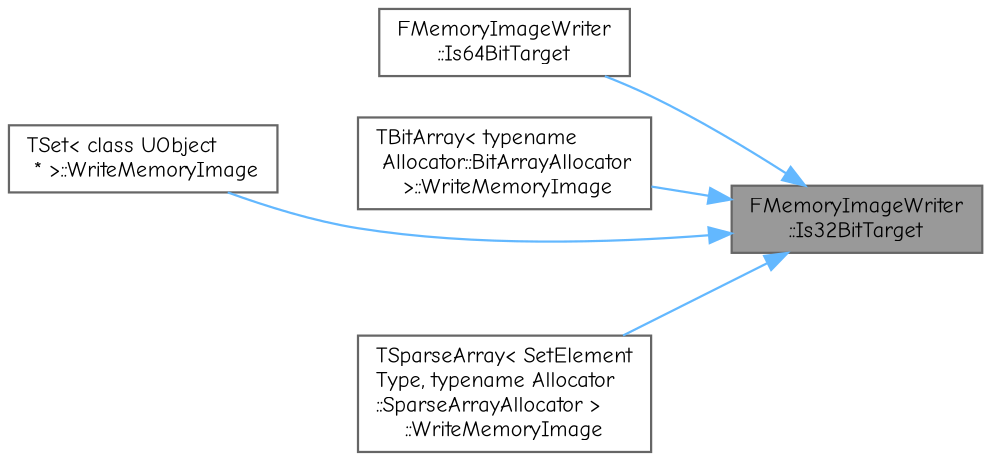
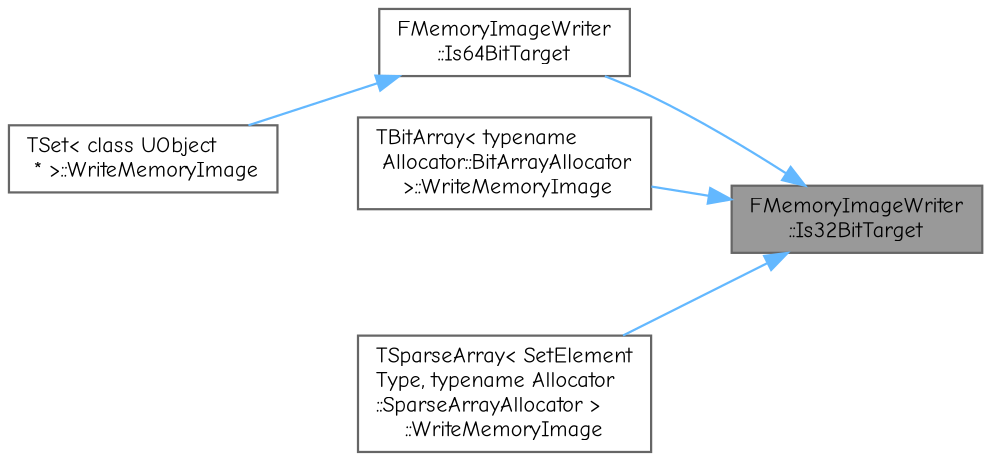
(466, 239) -> (313, 104)
